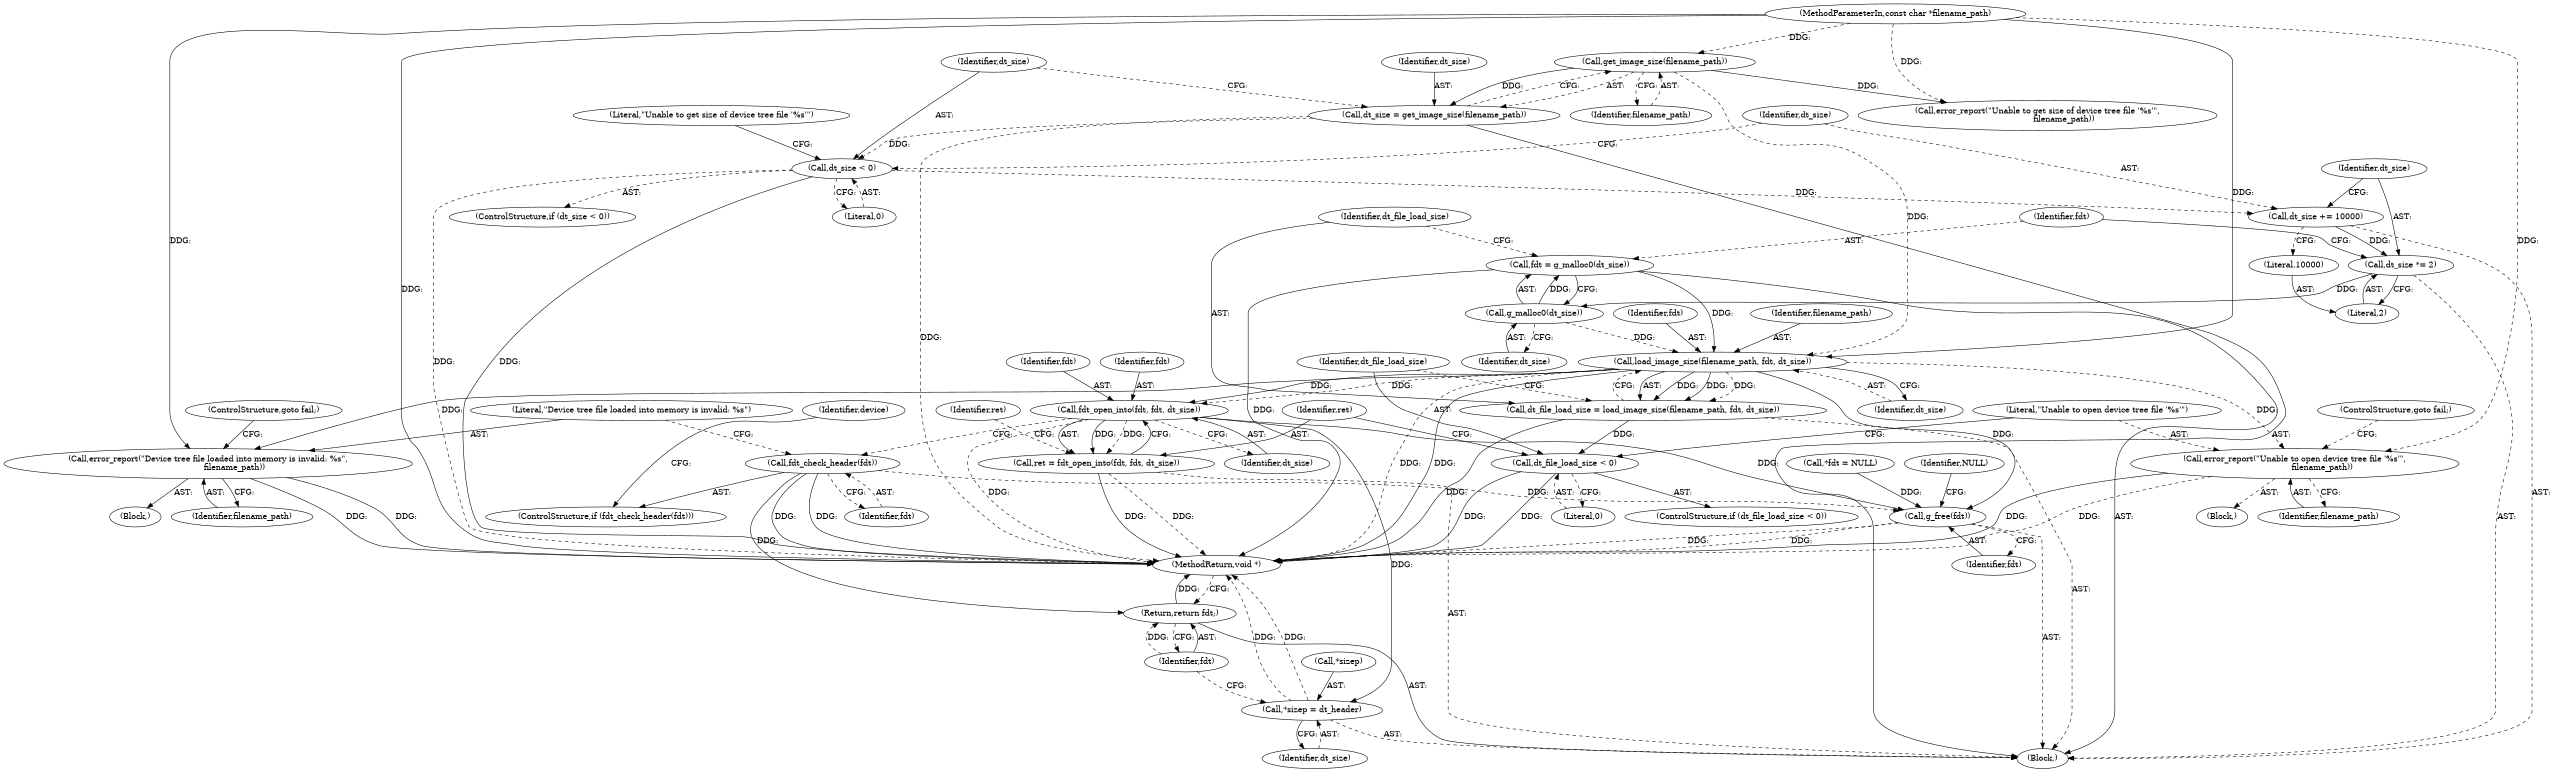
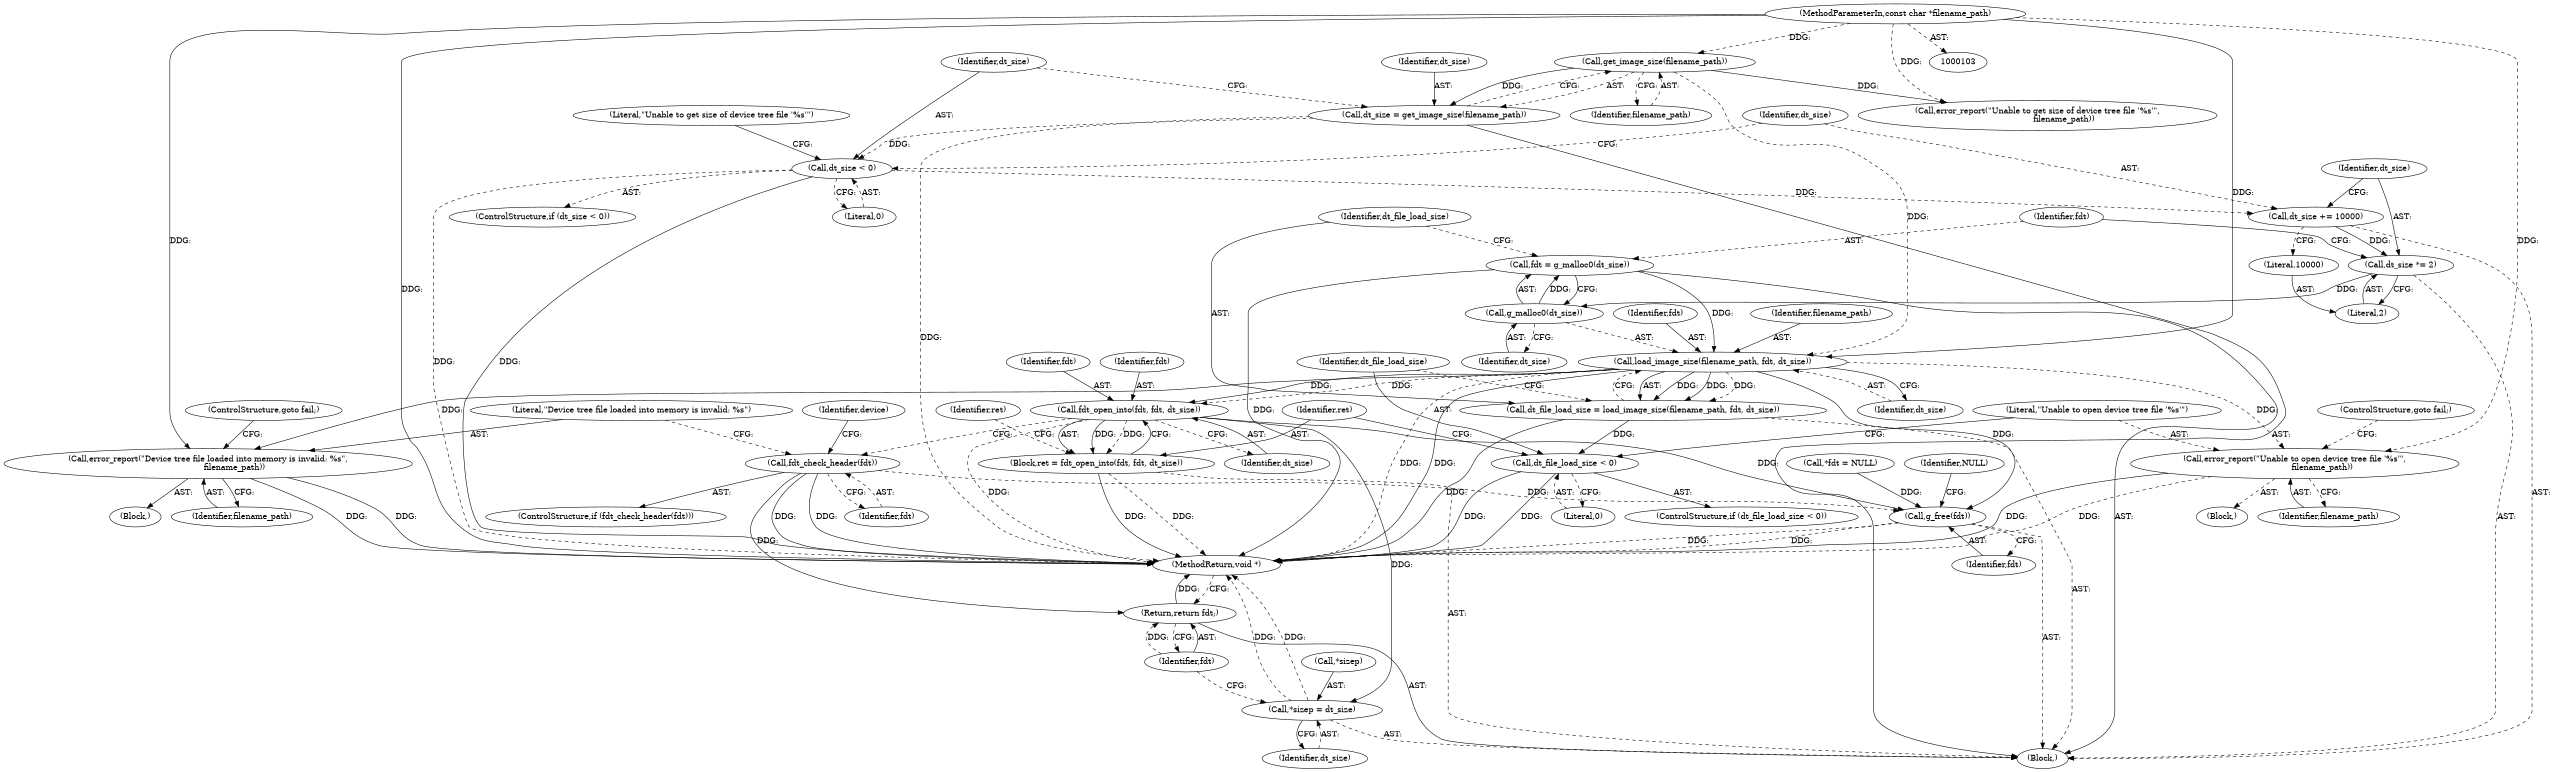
none -> (1958, 62)
(1646, 338) -> (1646, 338)
(709, 428) -> (840, 435)
(1096, 464) -> (1096, 464)
(1312, 710) -> (1312, 710)
